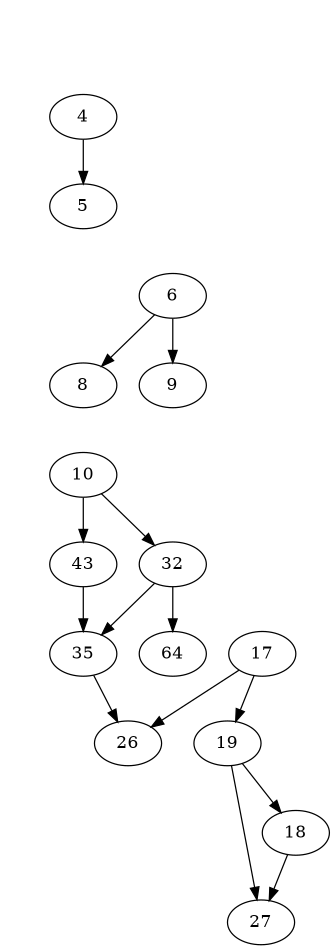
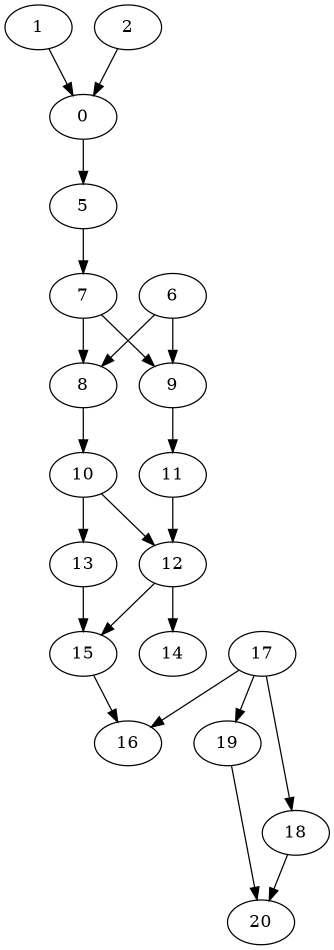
none -> (39, 27)
none -> (128, 27)
(83, 117) -> (83, 117)
none -> (83, 296)
none -> (83, 424)
none -> (173, 475)
(83, 564) -> (83, 564)
(173, 564) -> (173, 564)
(83, 654) -> (83, 654)
(173, 654) -> (173, 654)
(128, 743) -> (128, 743)
(258, 783) -> (278, 737)
(261, 922) -> (261, 922)
